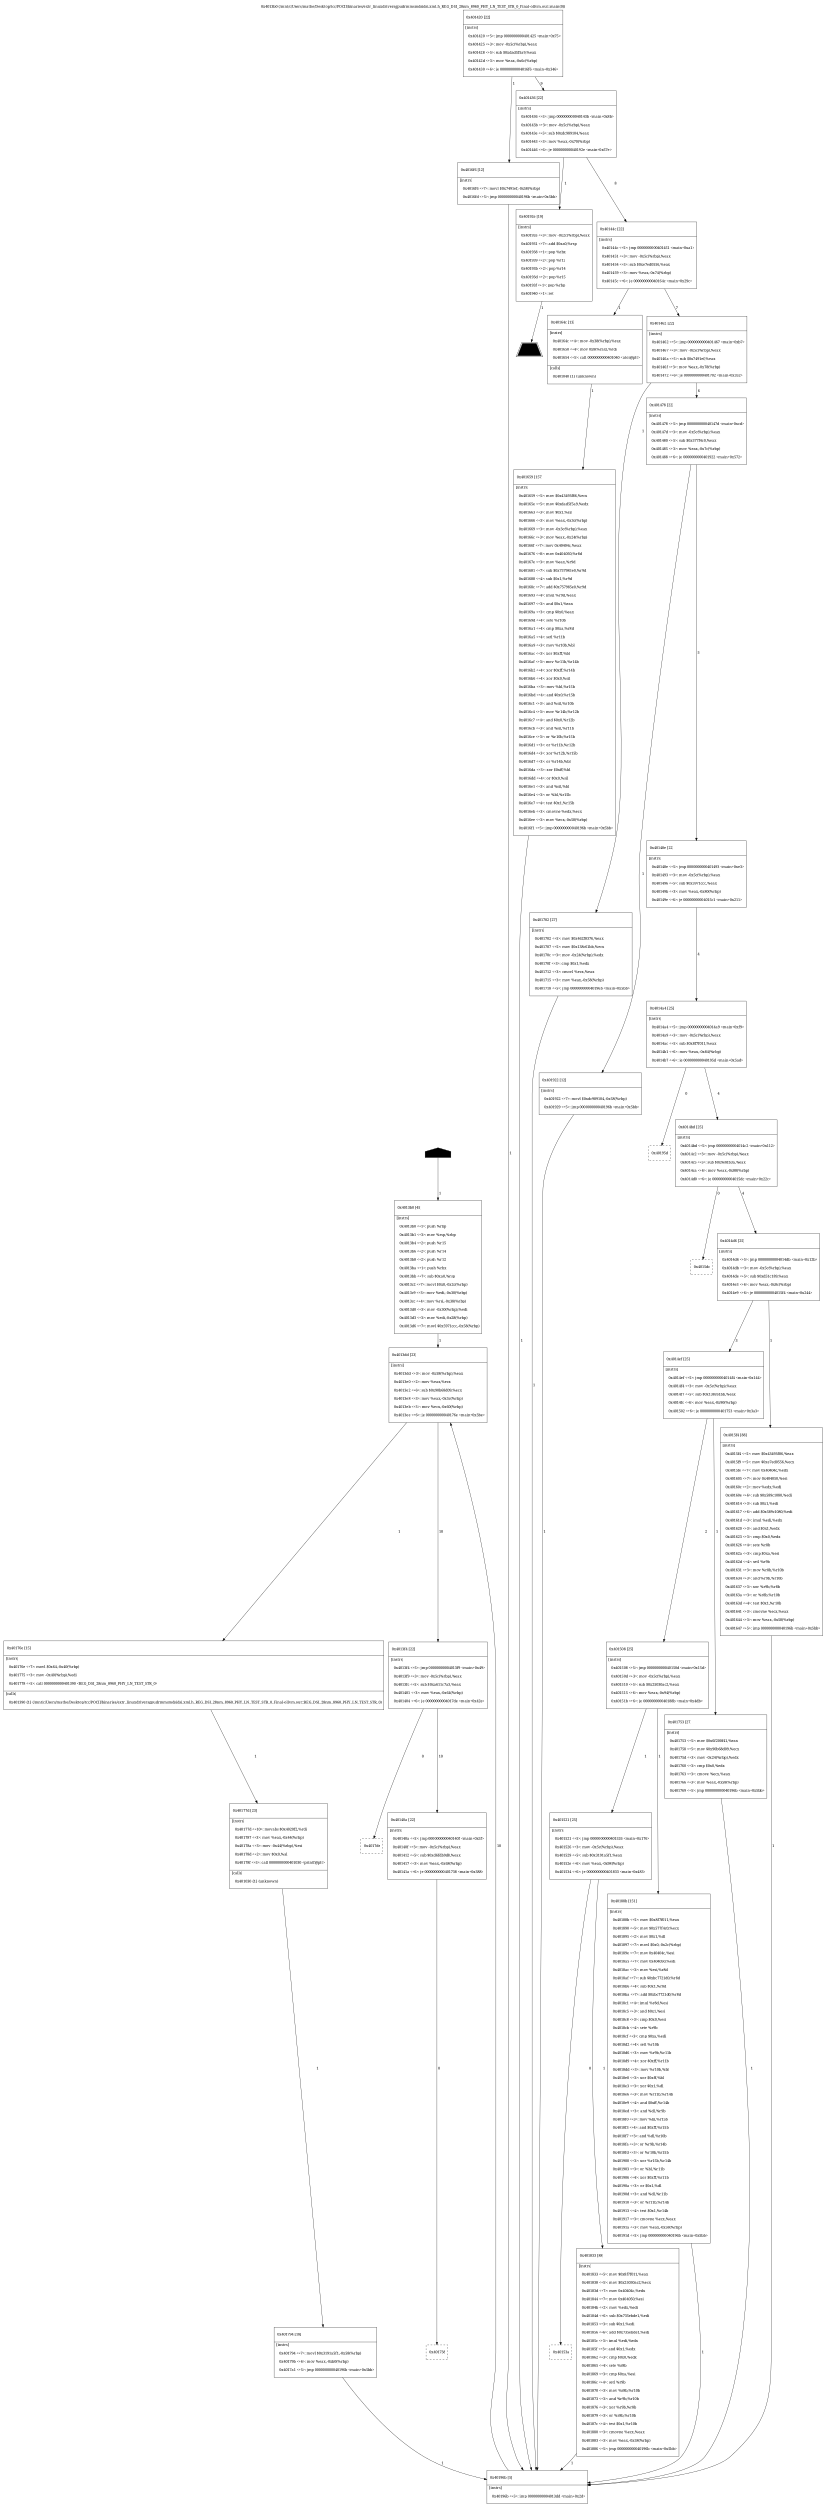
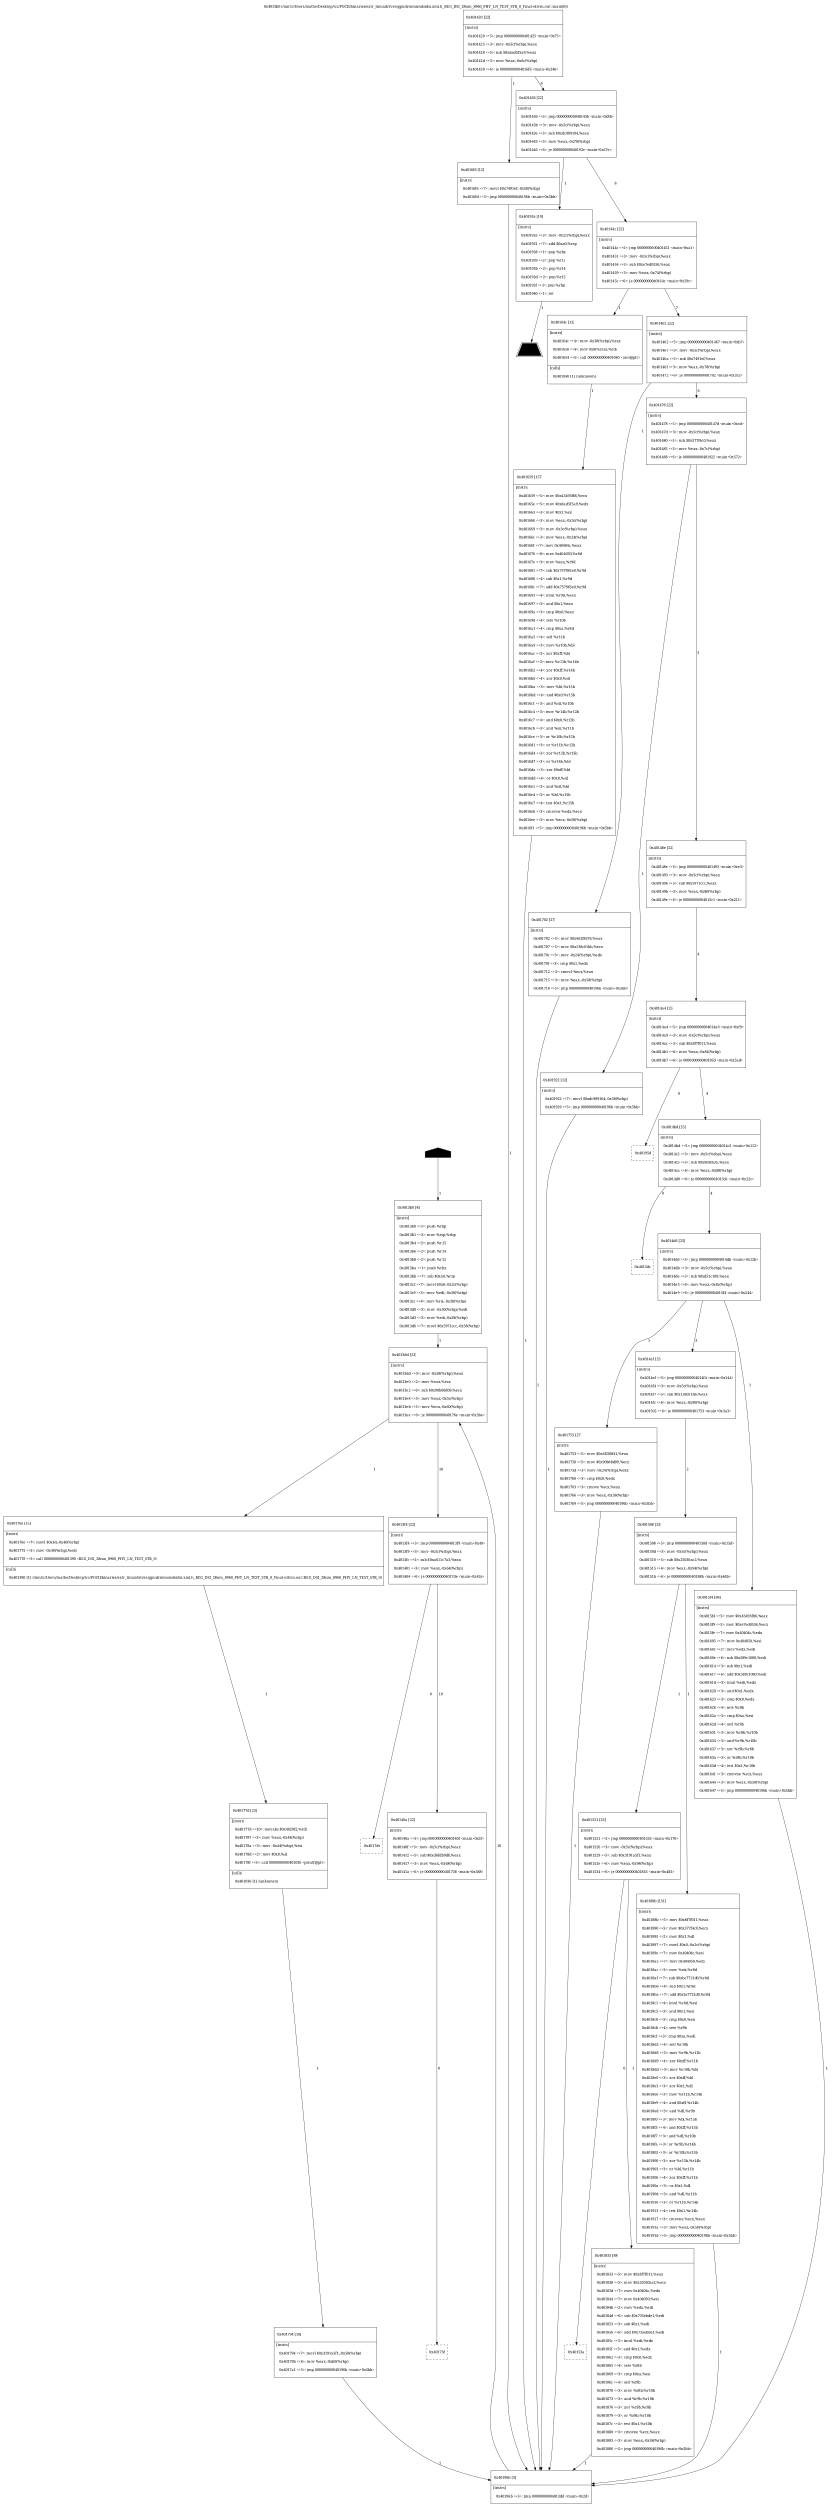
(715, 1565) -> (630, 1352)
